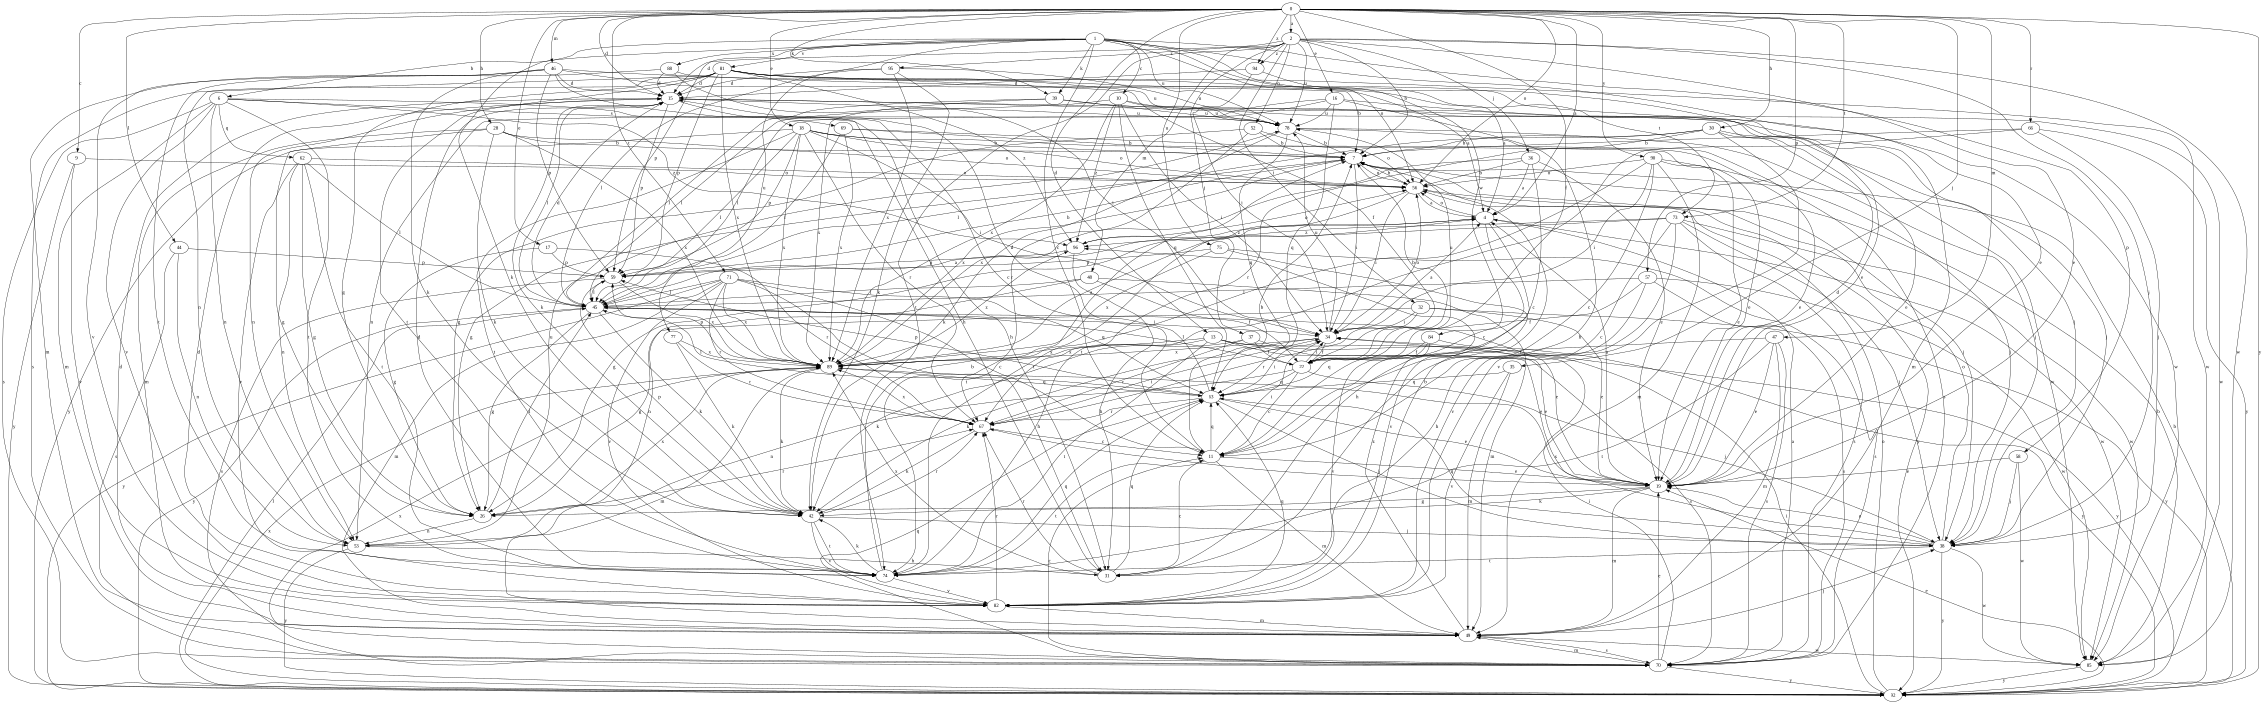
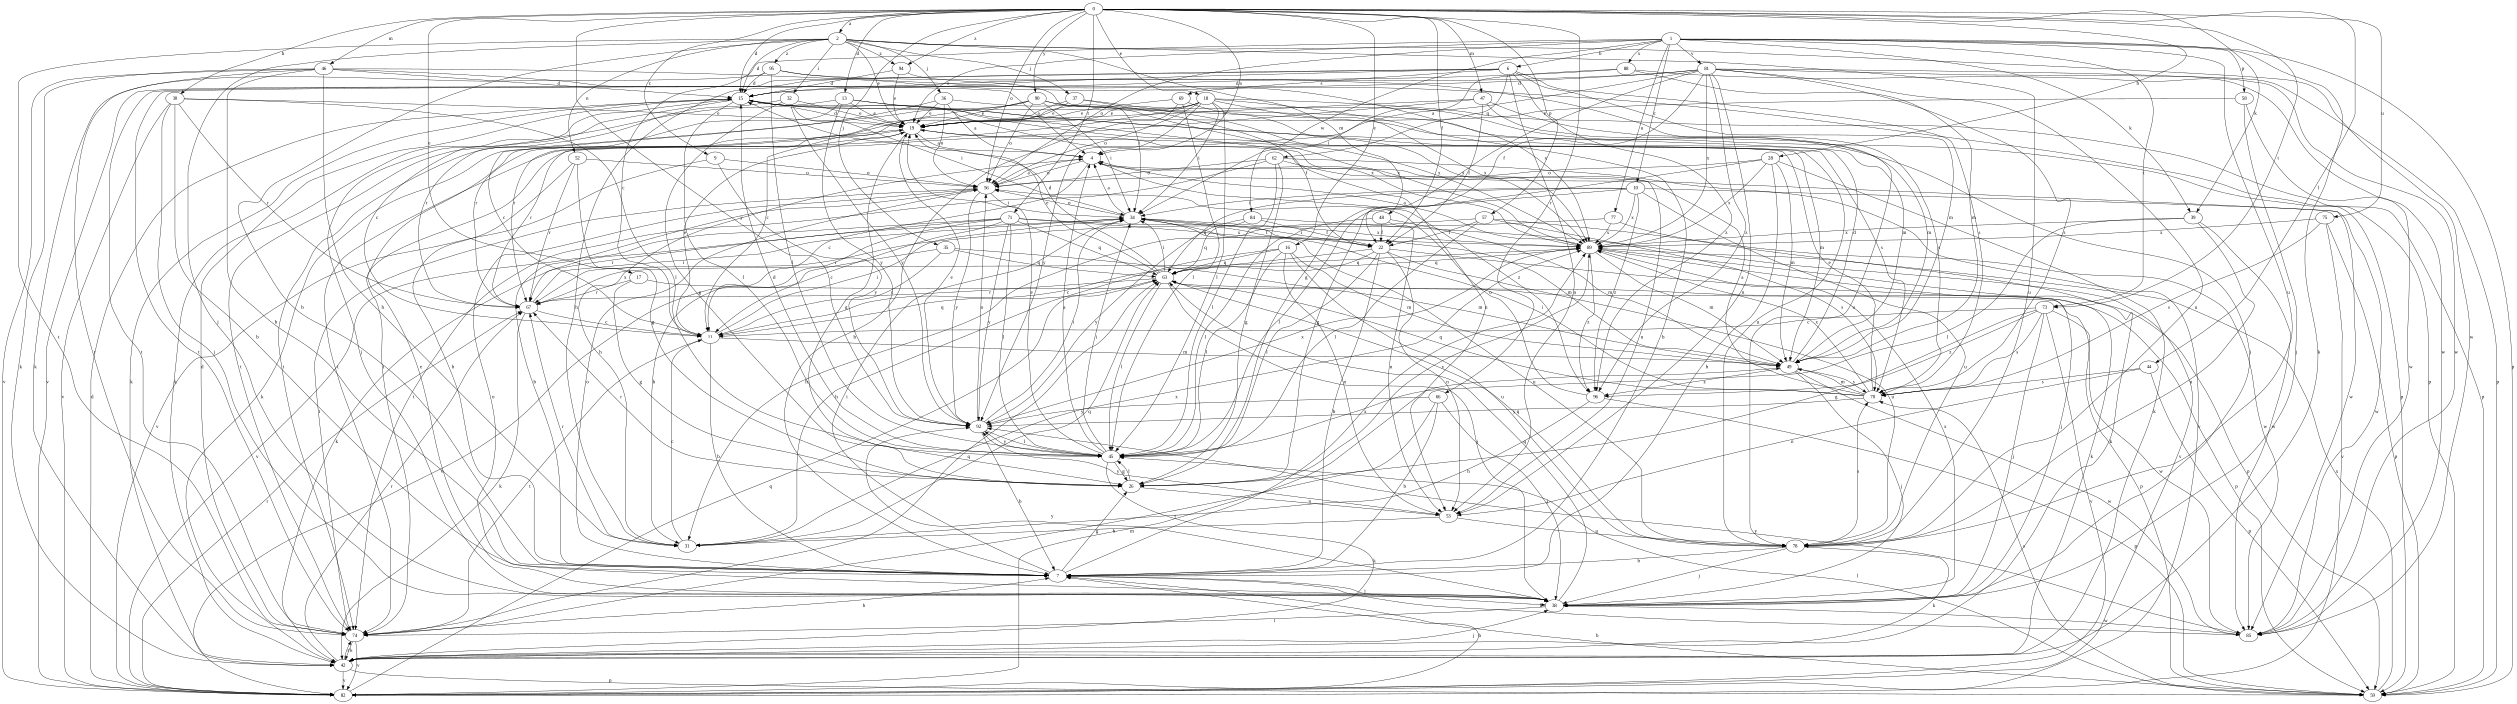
(1397, 116) -> (821, 113)
(1168, 656) -> (836, 300)
